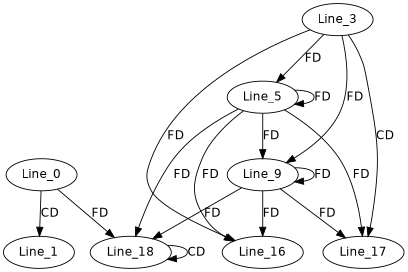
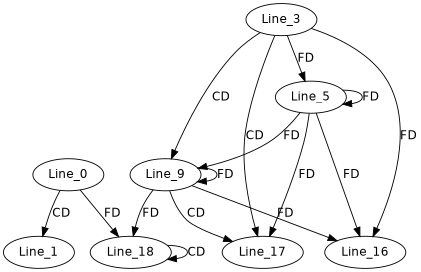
(355, 97) -> (221, 97)
(175, 157) -> none
(327, 214) -> (196, 214)
